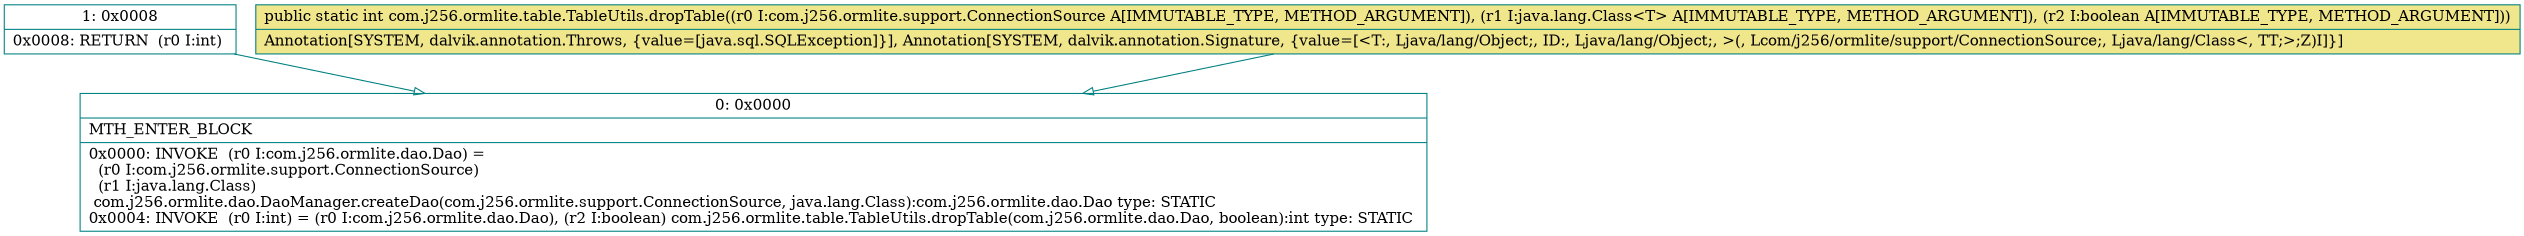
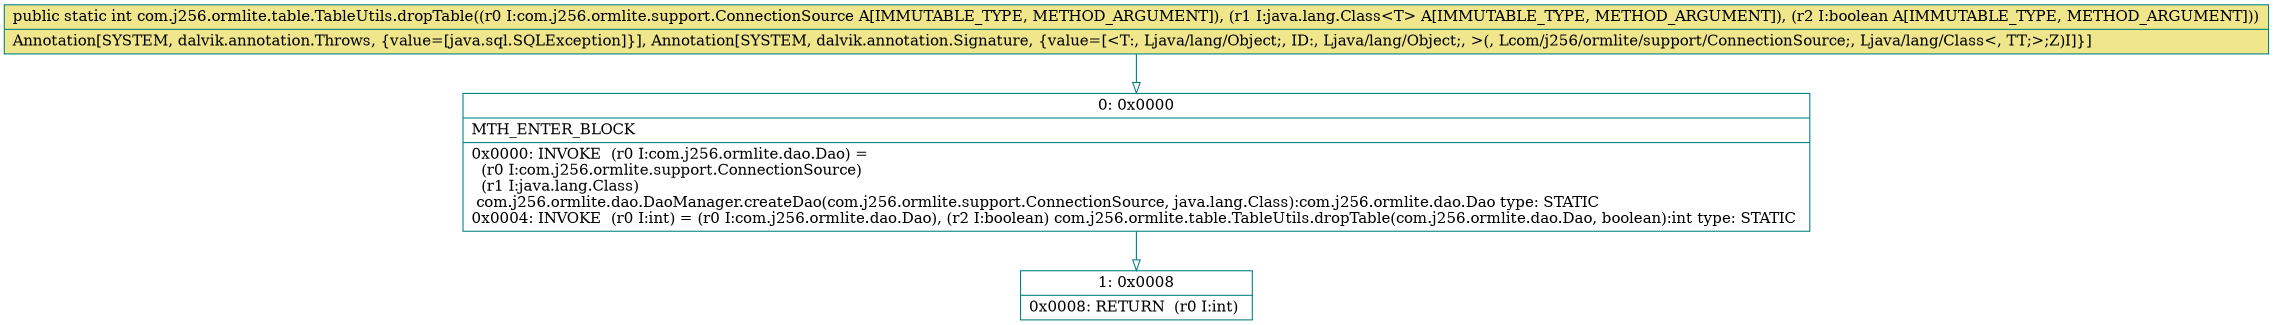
(324, 73) -> (1136, 246)
